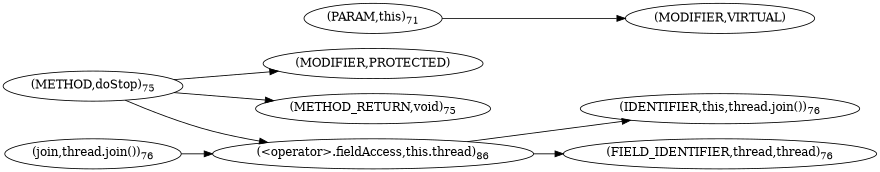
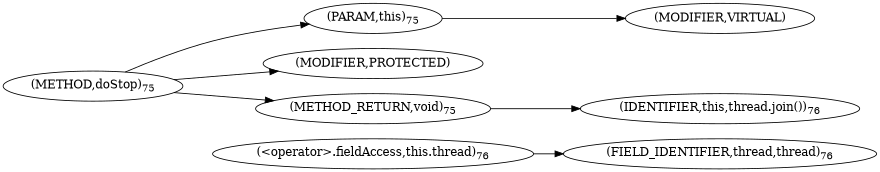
(413, 17) -> (413, 17)
(191, 125) -> (211, 41)
(545, 132) -> (531, 109)
(483, 153) -> (483, 153)
(93, 154) -> none
